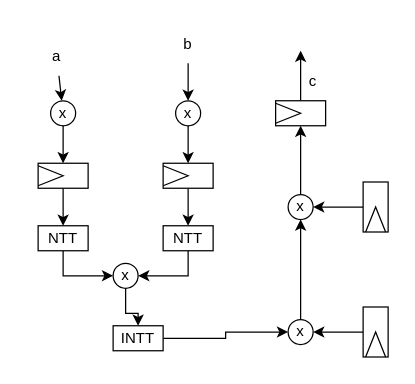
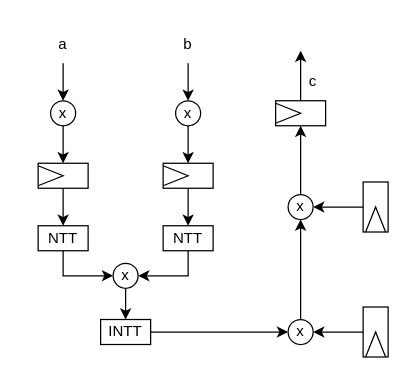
(57, 57) -> (63, 44)
(138, 338) -> (126, 332)
